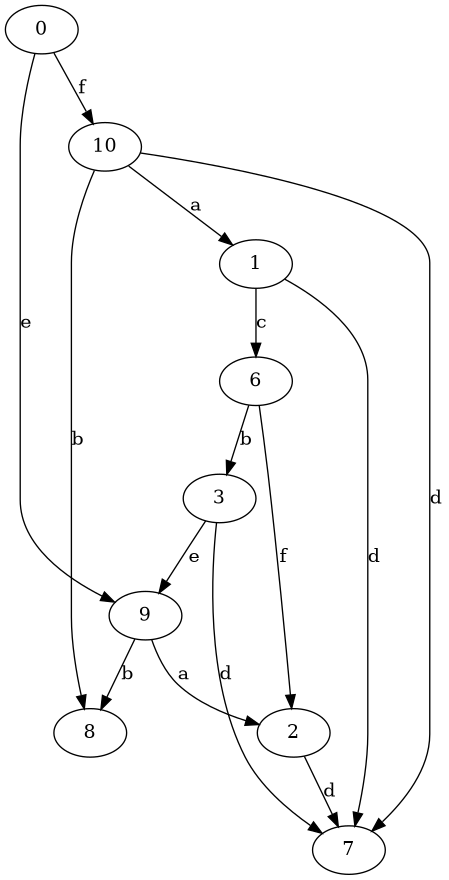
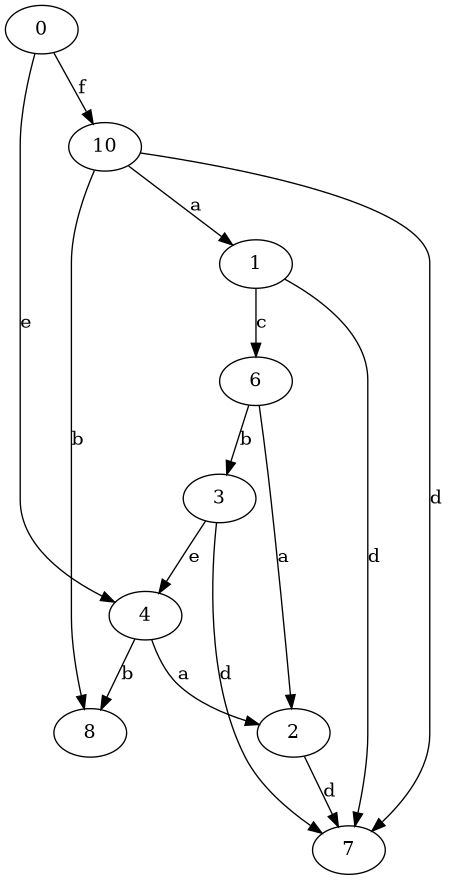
(284, 557) -> (284, 557)
(146, 616) -> (146, 616)
